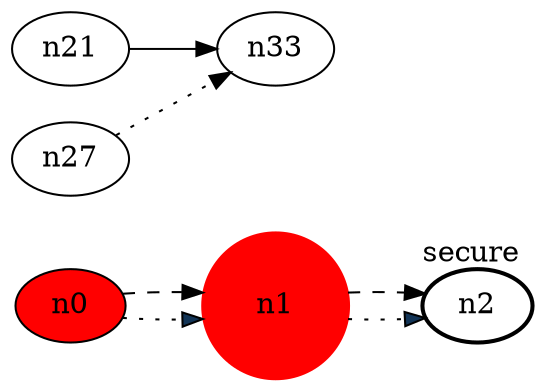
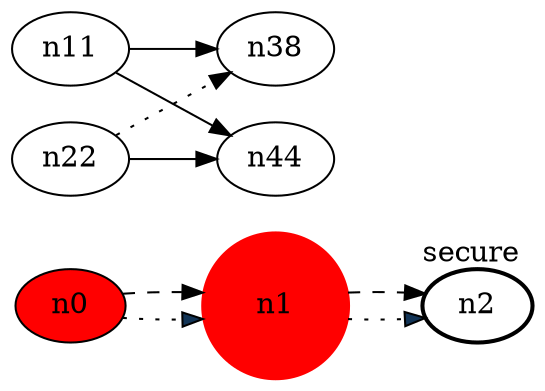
(71, 49) -> (71, 49)
(276, 49) -> (276, 49)
(71, 159) -> (71, 159)
none -> (276, 159)
